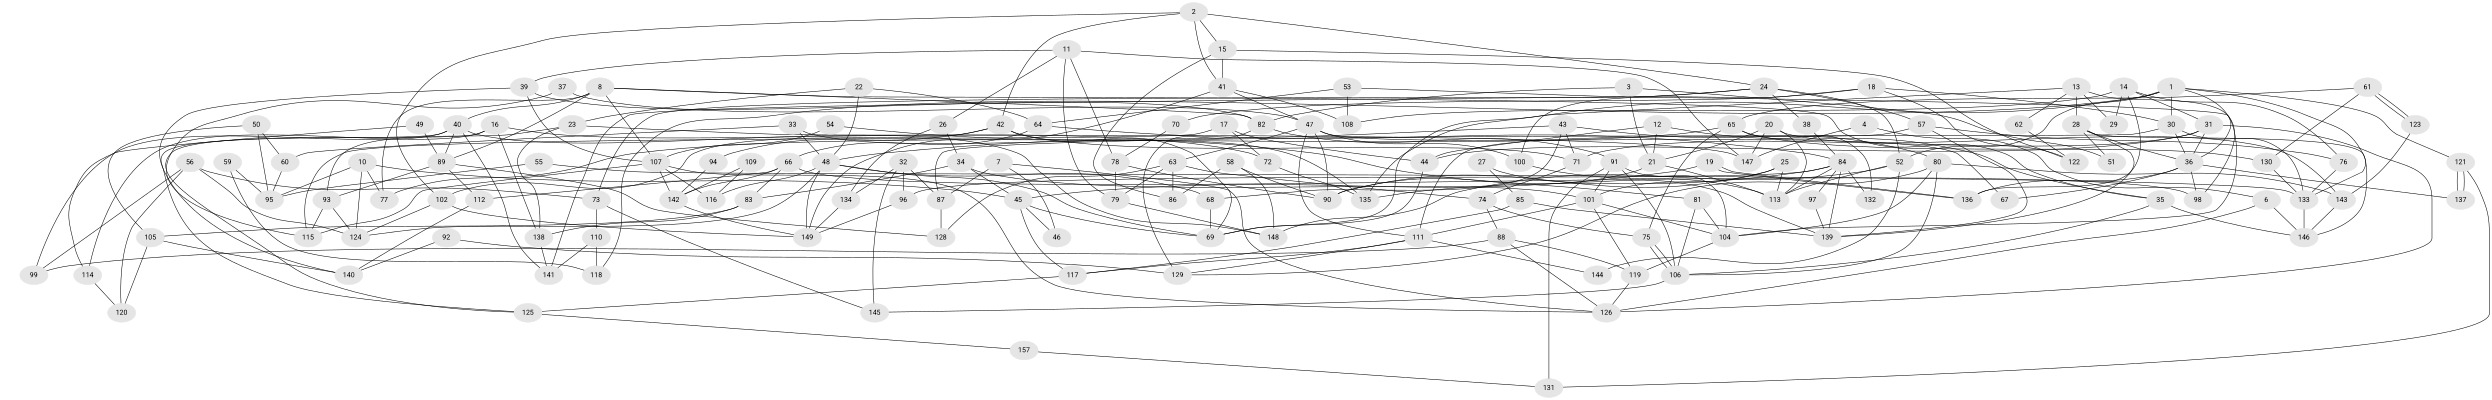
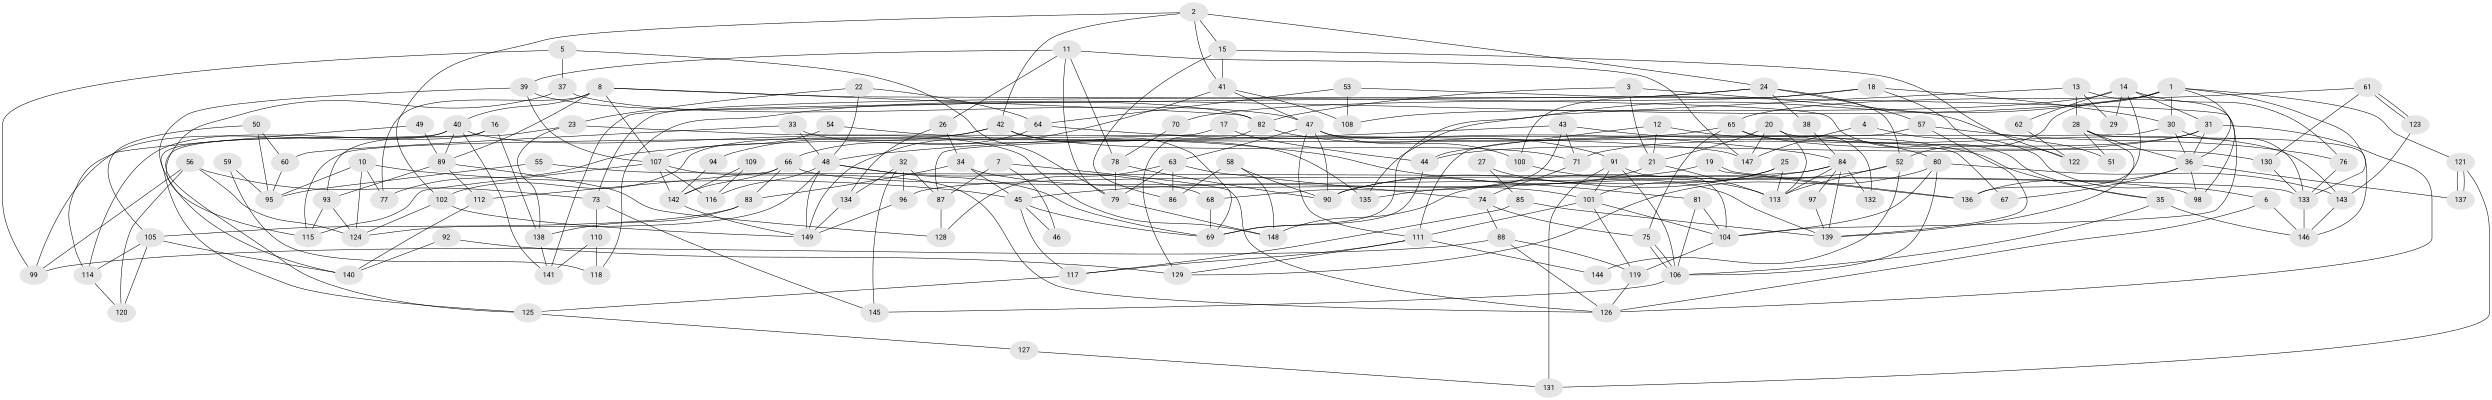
none -> (562, 50)
(2048, 106) -> (2050, 112)
(1268, 162) -> none
none -> (119, 256)
(1024, 350) -> (1024, 350)
